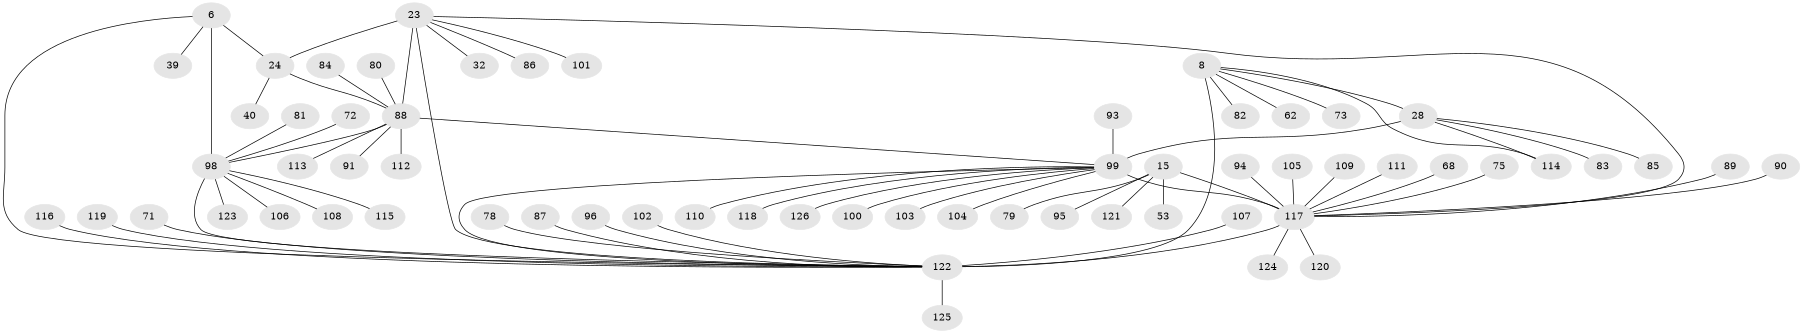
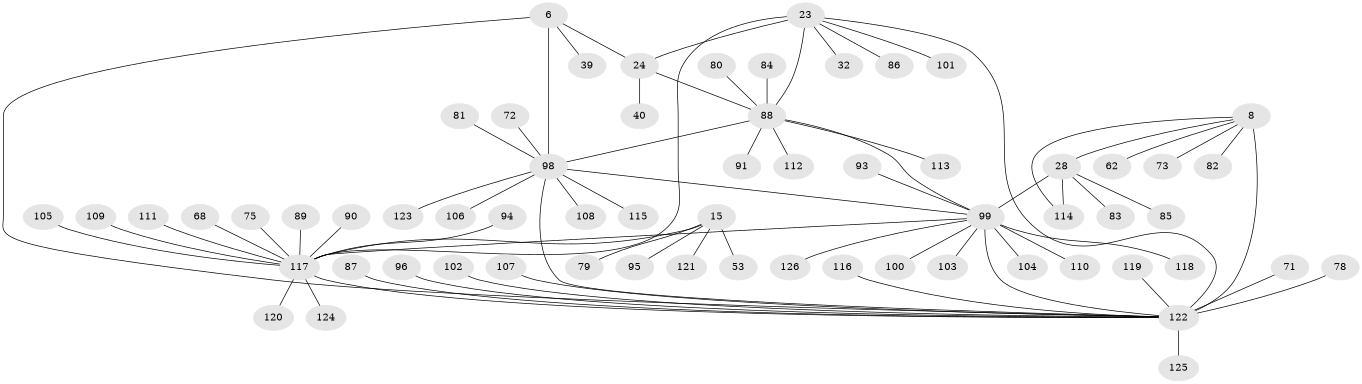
none -> (767, 192)
